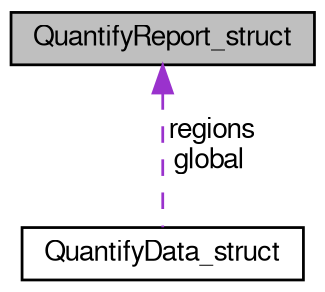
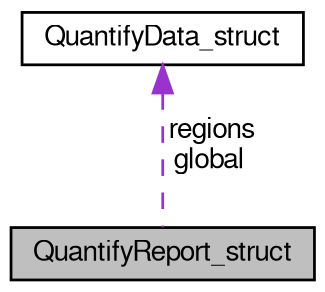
(163, 160) -> (163, 160)
